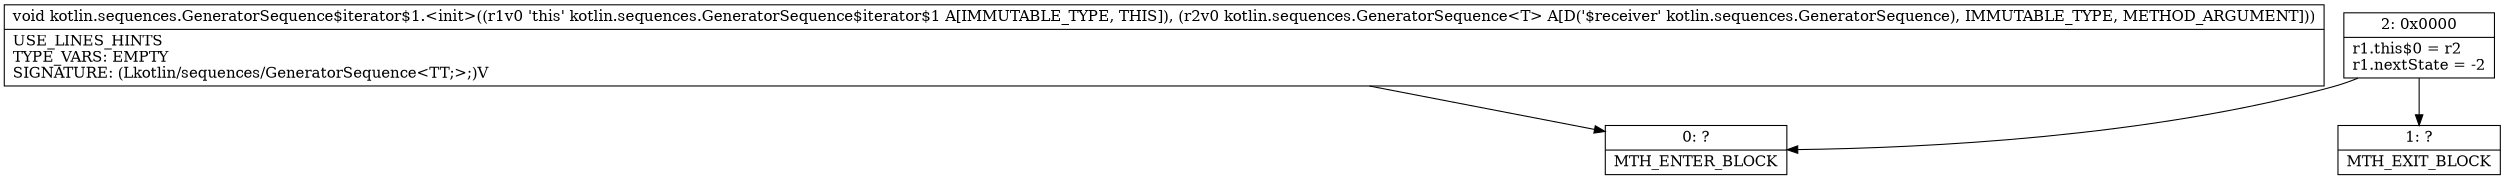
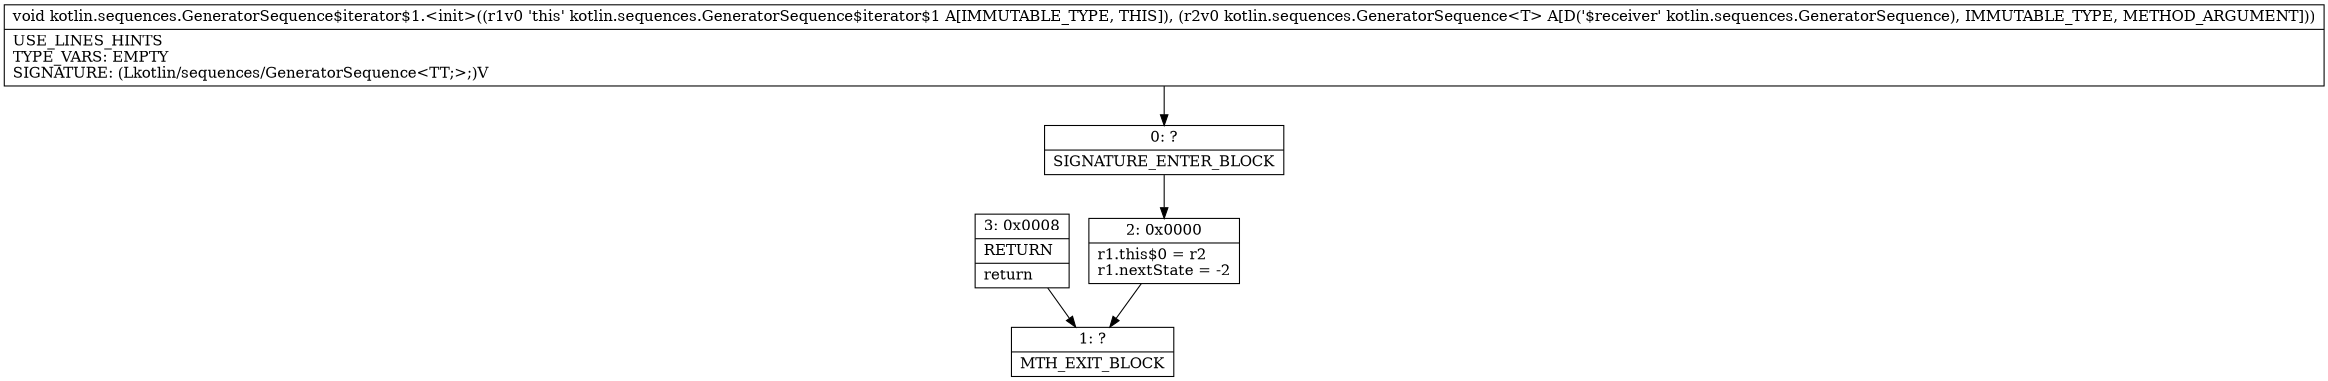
(2081, 132) -> (1164, 191)
(1696, 162) -> (1164, 162)
none -> (1022, 251)
